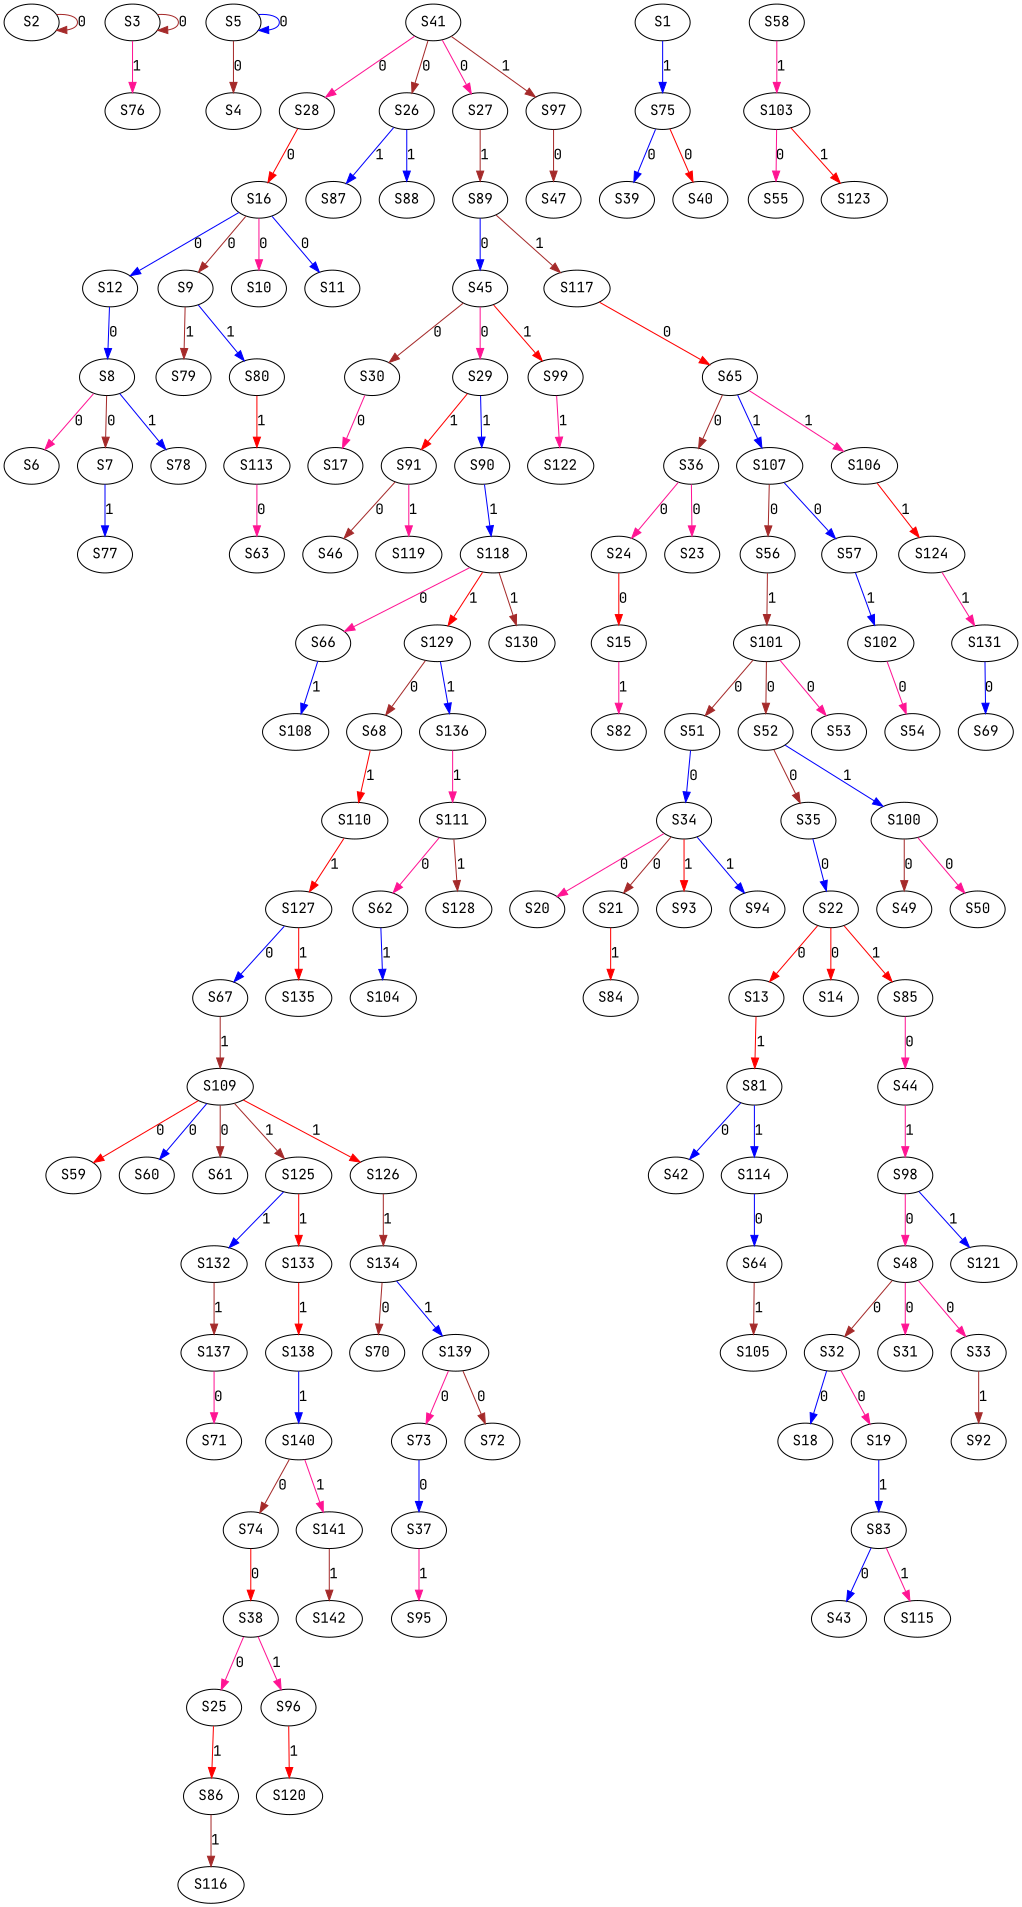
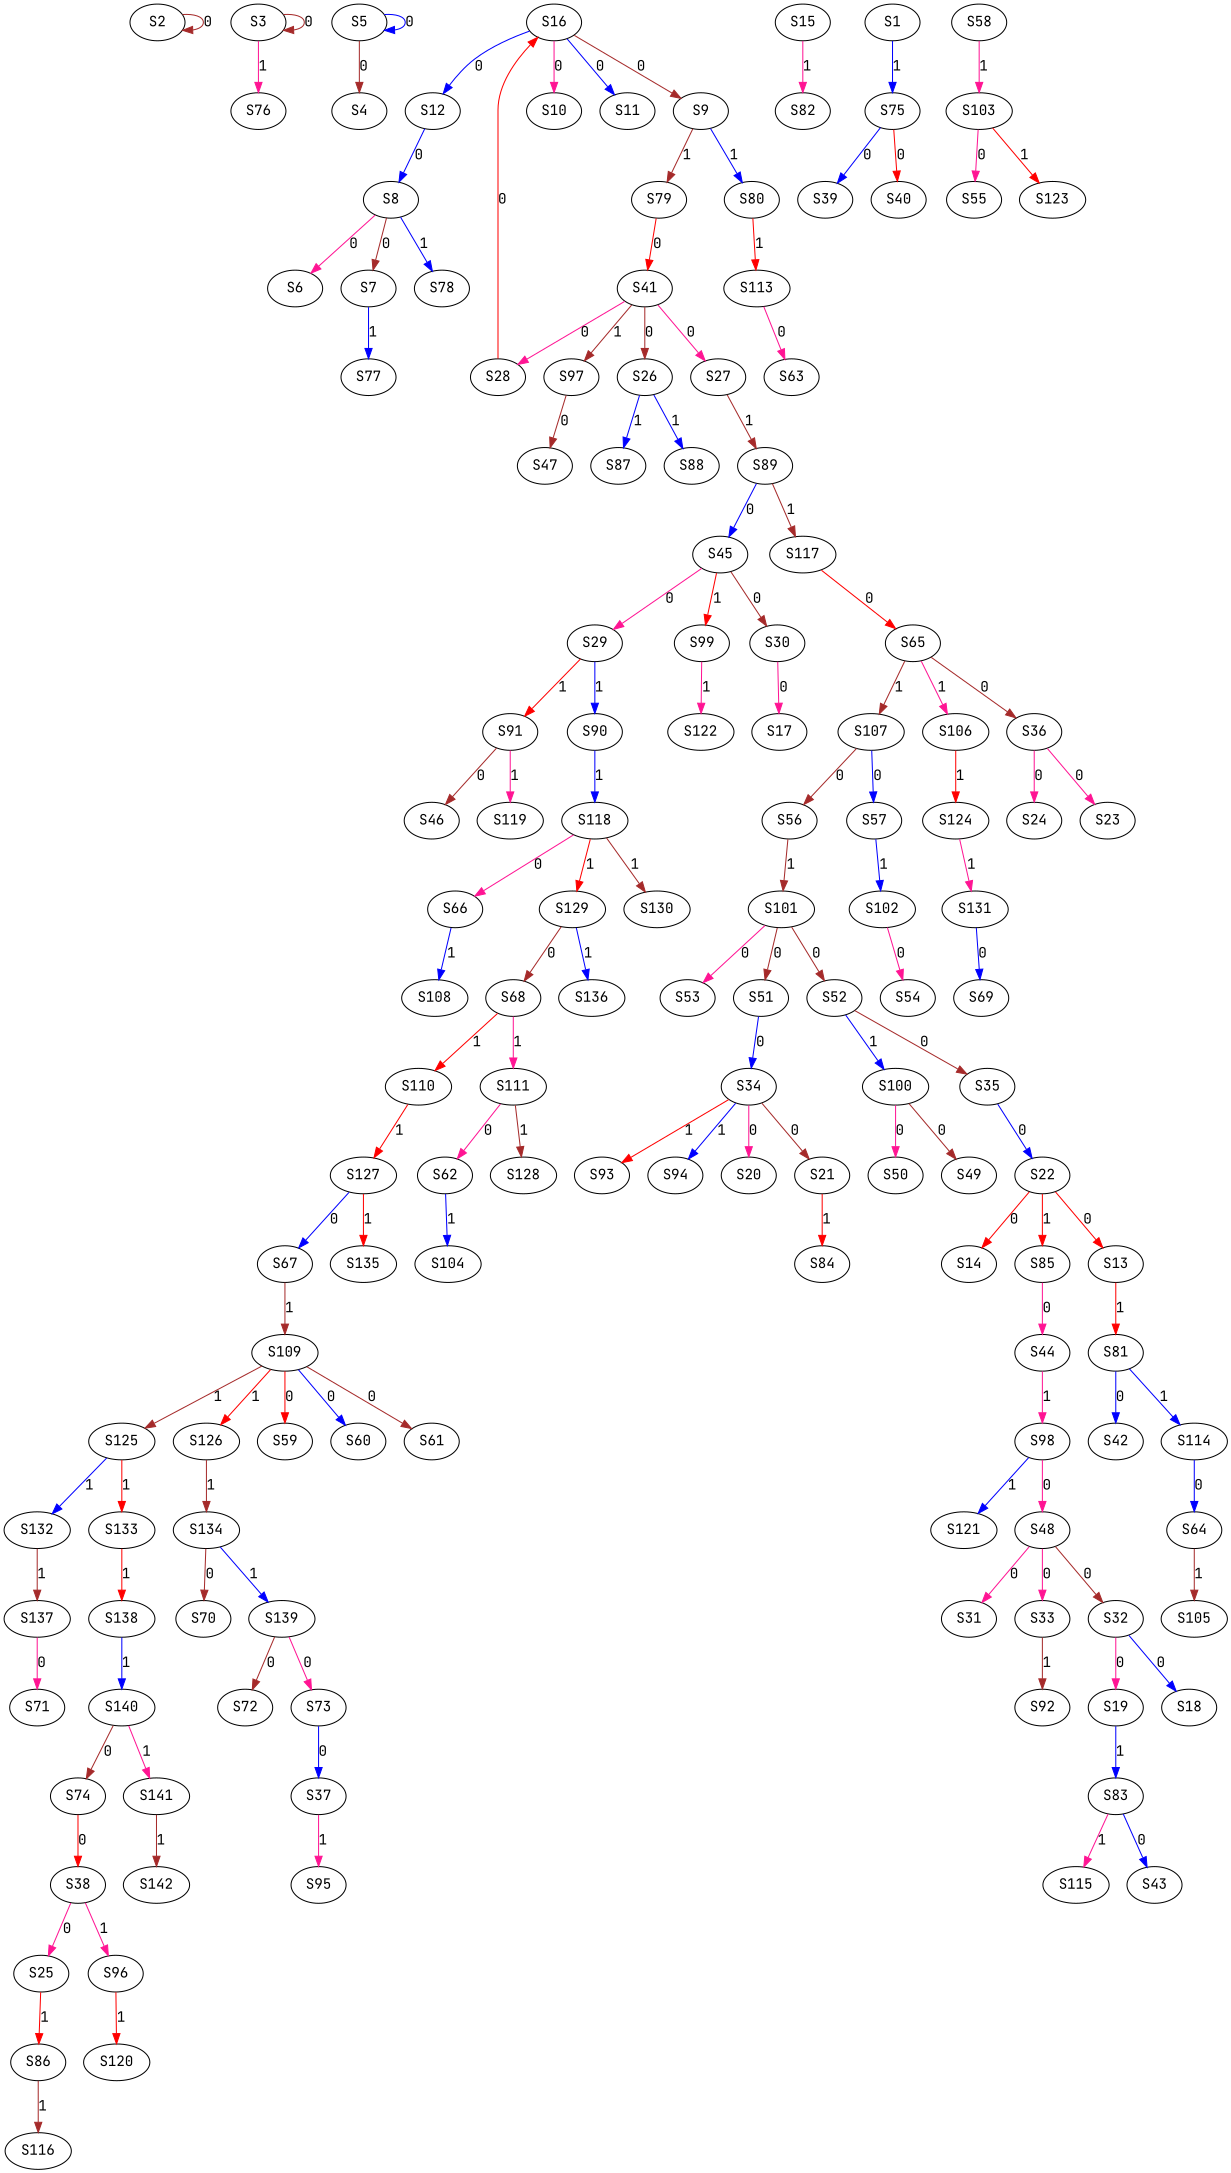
none -> (653, 239)
(748, 417) -> (894, 683)
(619, 594) -> none
(453, 771) -> (513, 1037)
